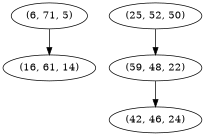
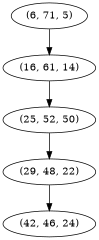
(156, 68) -> (49, 172)
none -> (49, 90)
